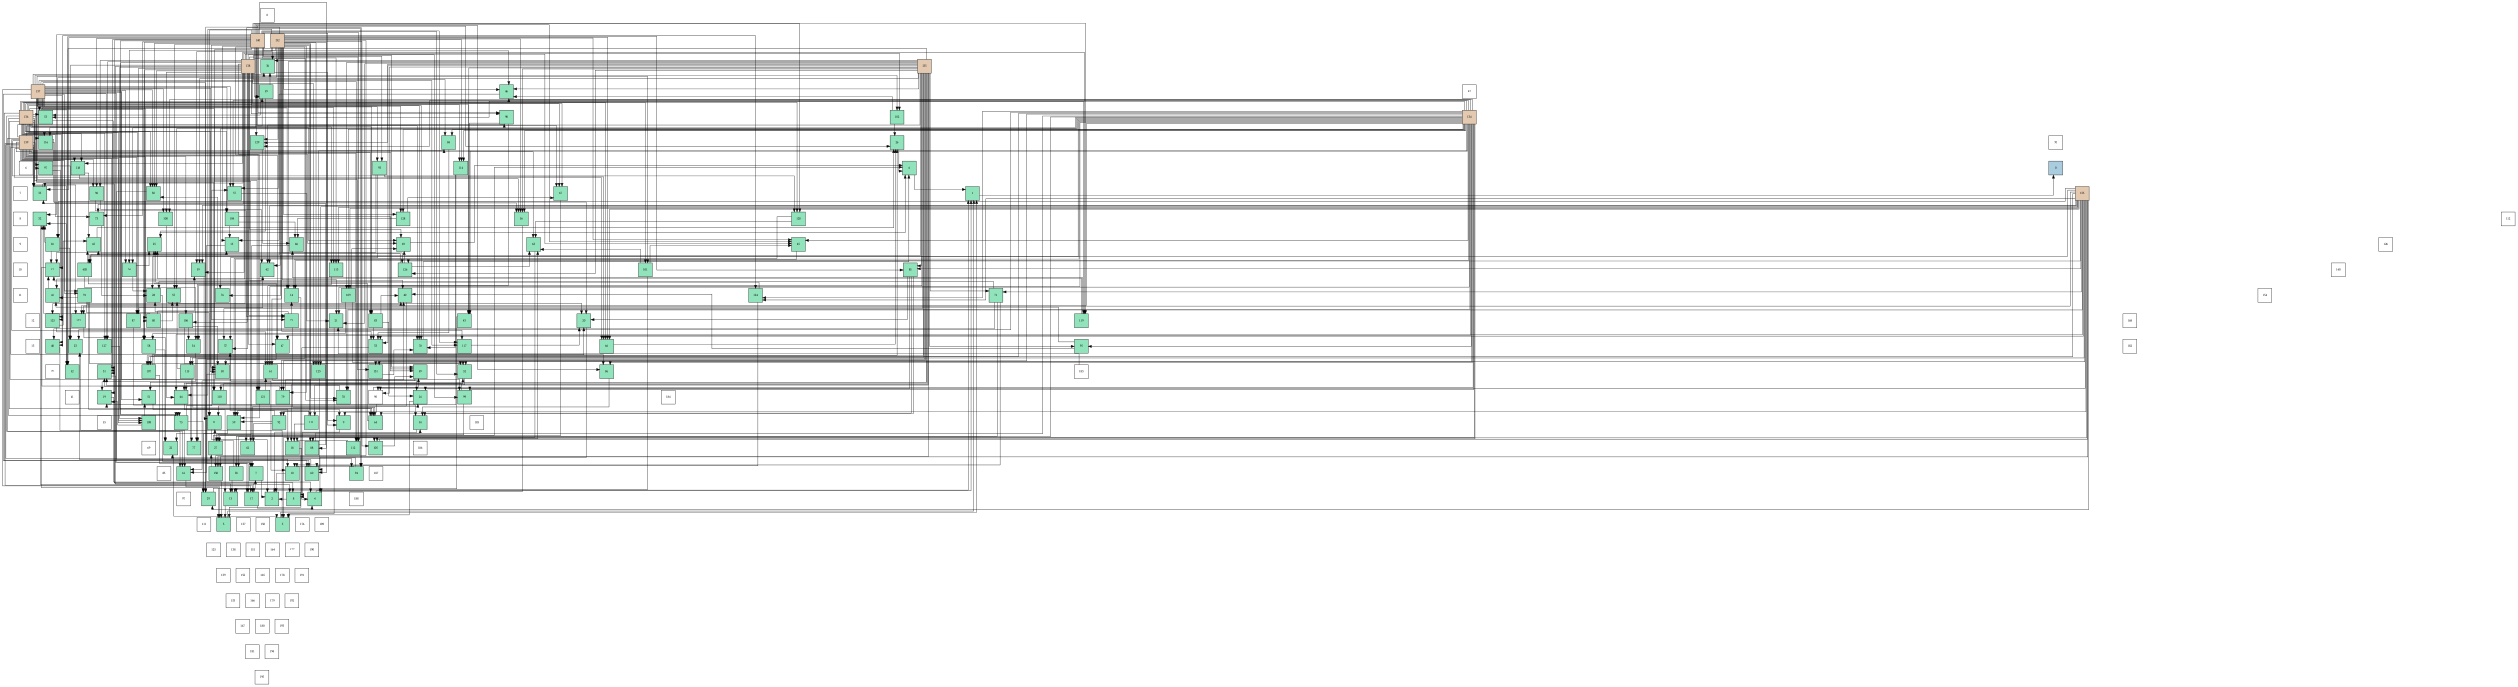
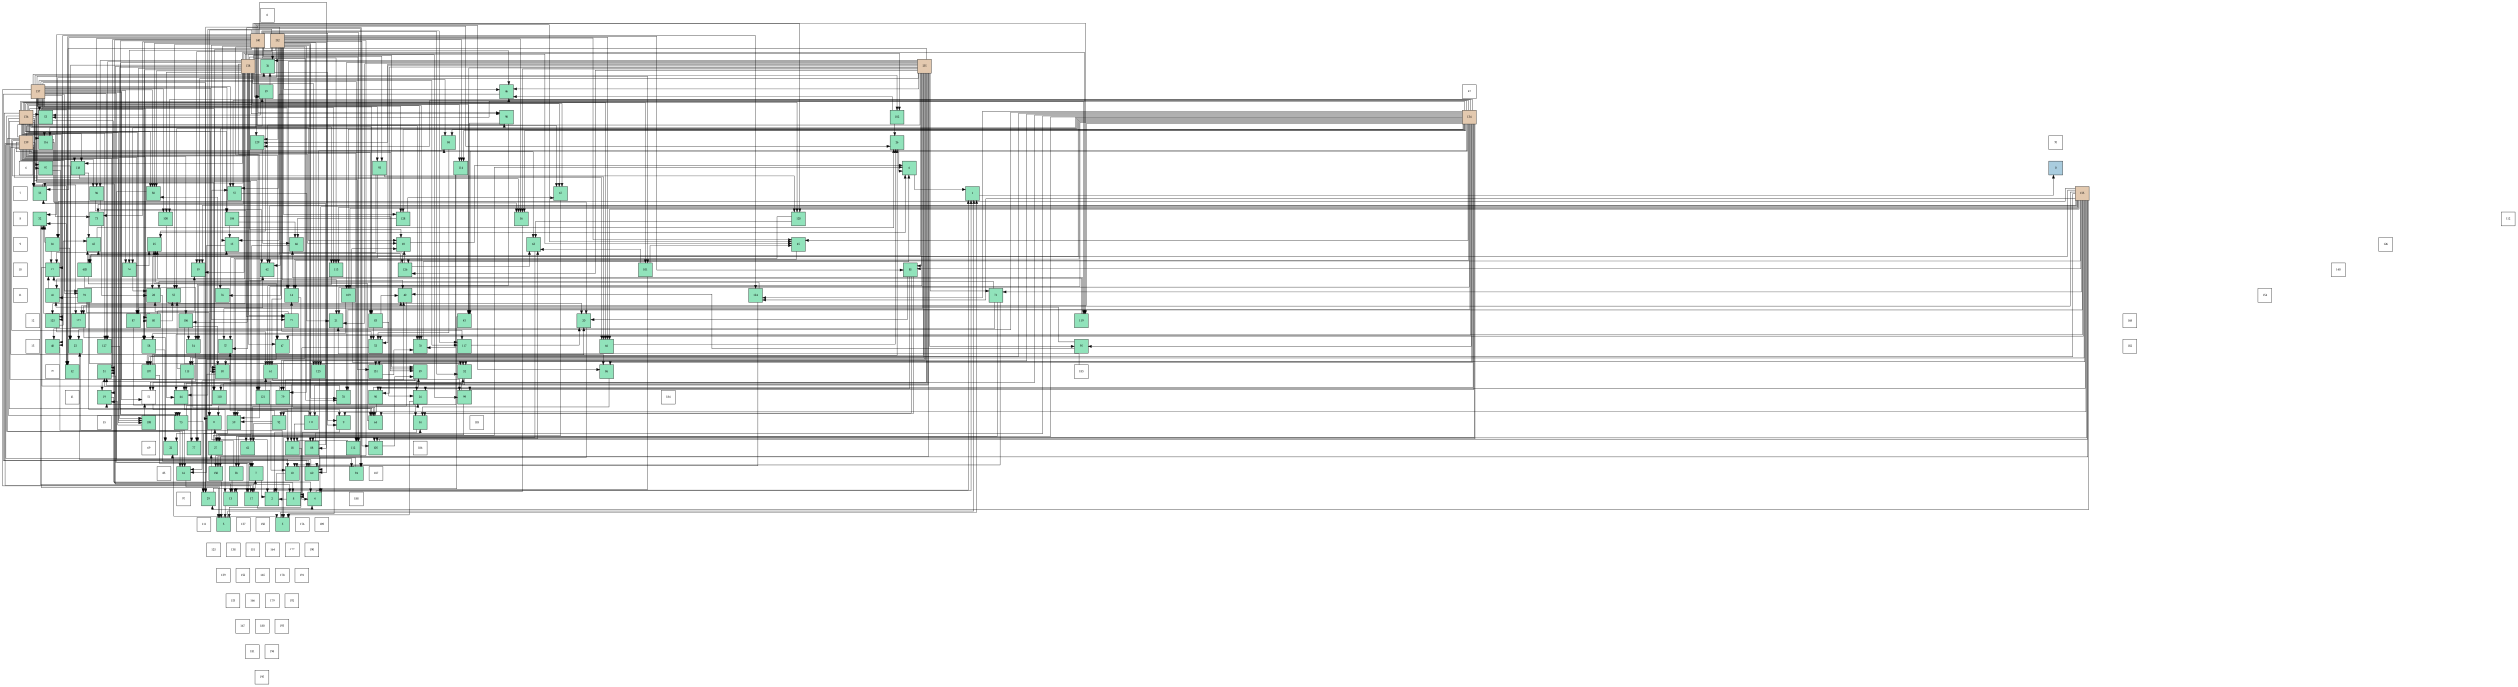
none -> (939, 382)
(149, 397) -> (149, 397)
(376, 397) -> (376, 397)
